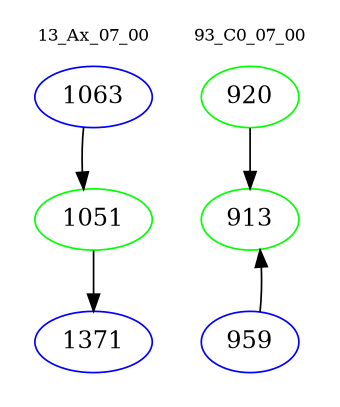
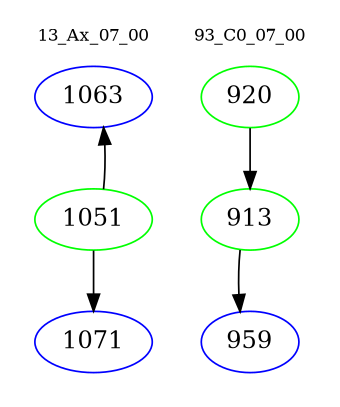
(82, 150) -> (105, 167)
(261, 290) -> (239, 272)
(94, 342) -> (94, 342)
